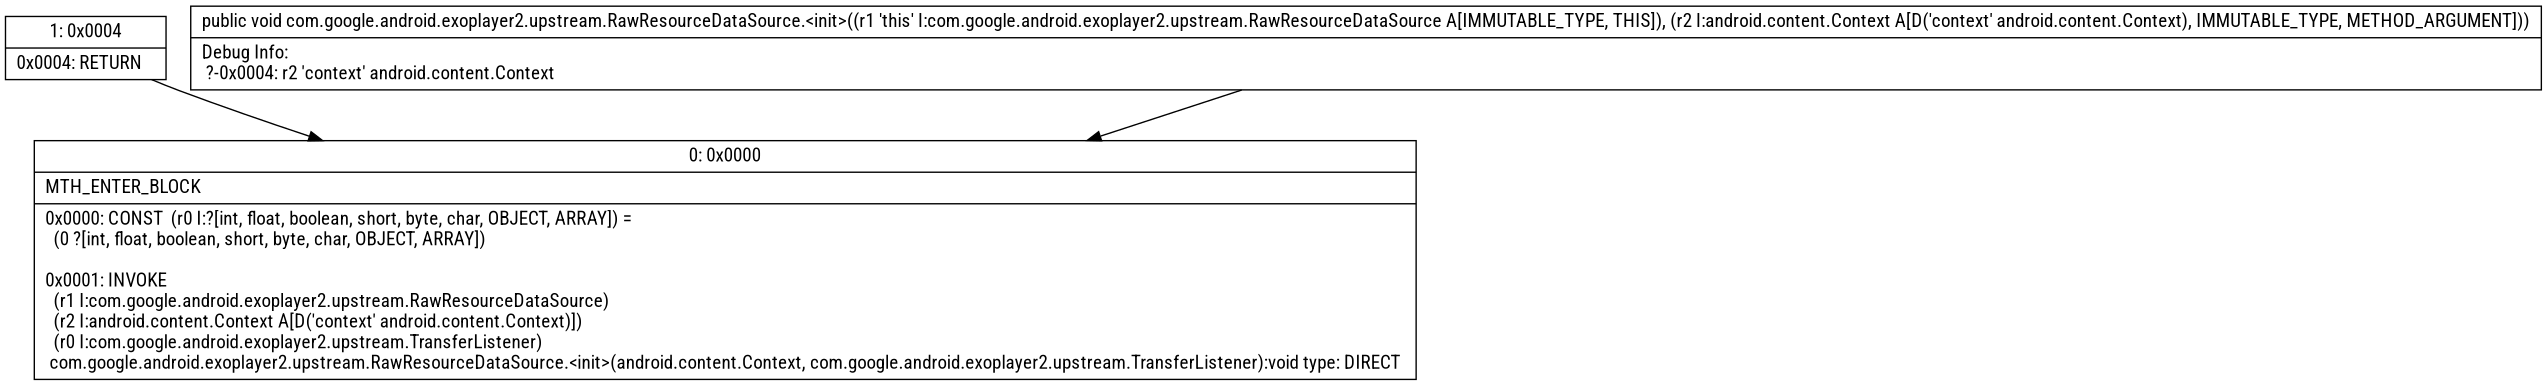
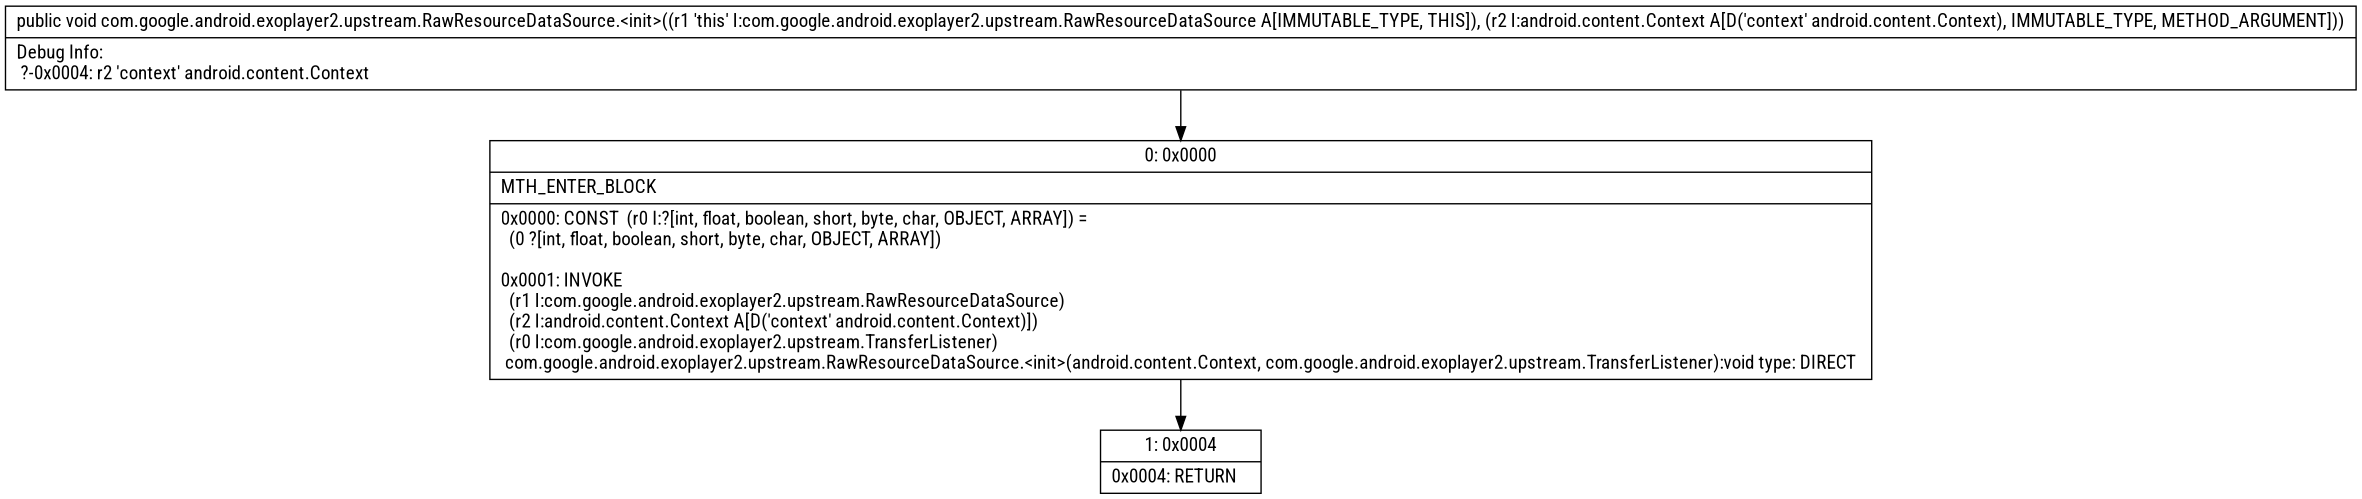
(230, 109) -> (1181, 398)
